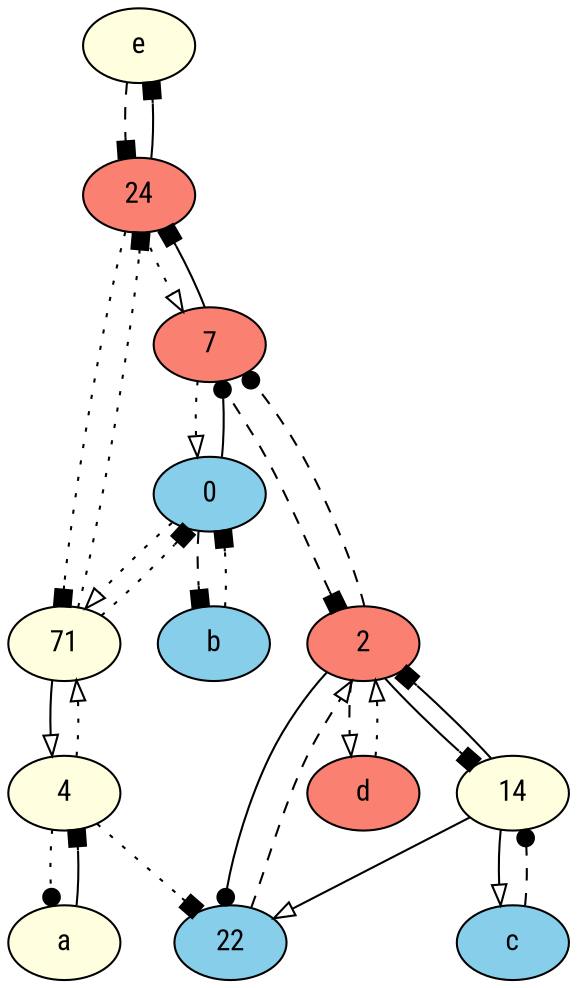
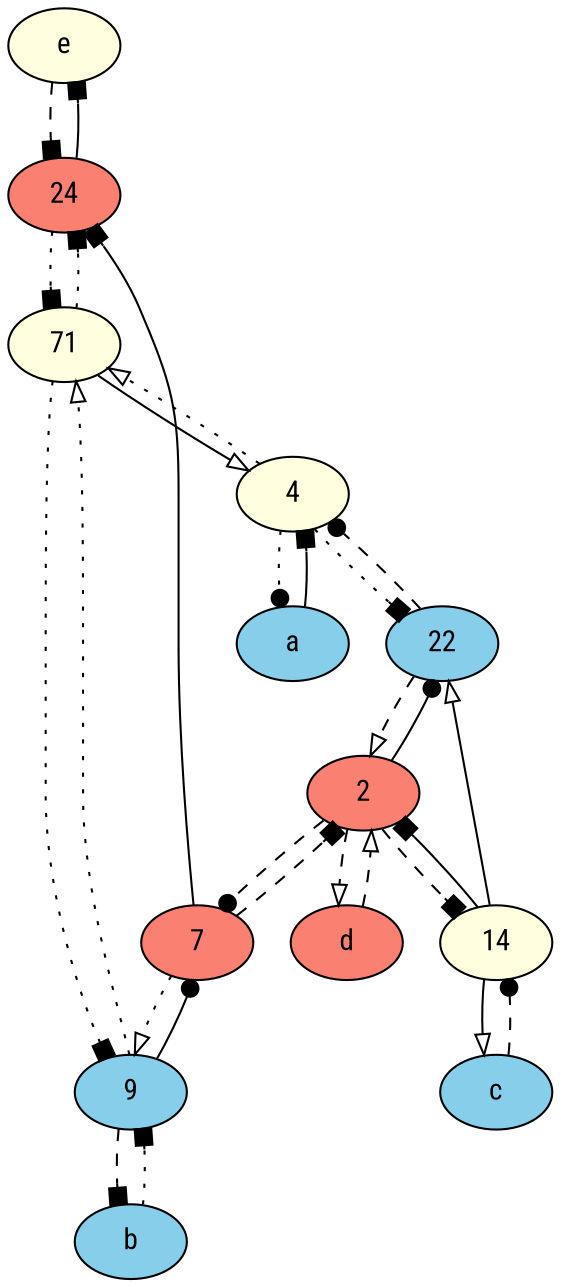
(157, 263) -> none
(210, 494) -> (131, 1092)
none -> (383, 570)
(421, 716) -> (412, 864)
(377, 729) -> (368, 879)
(64, 943) -> (293, 644)
